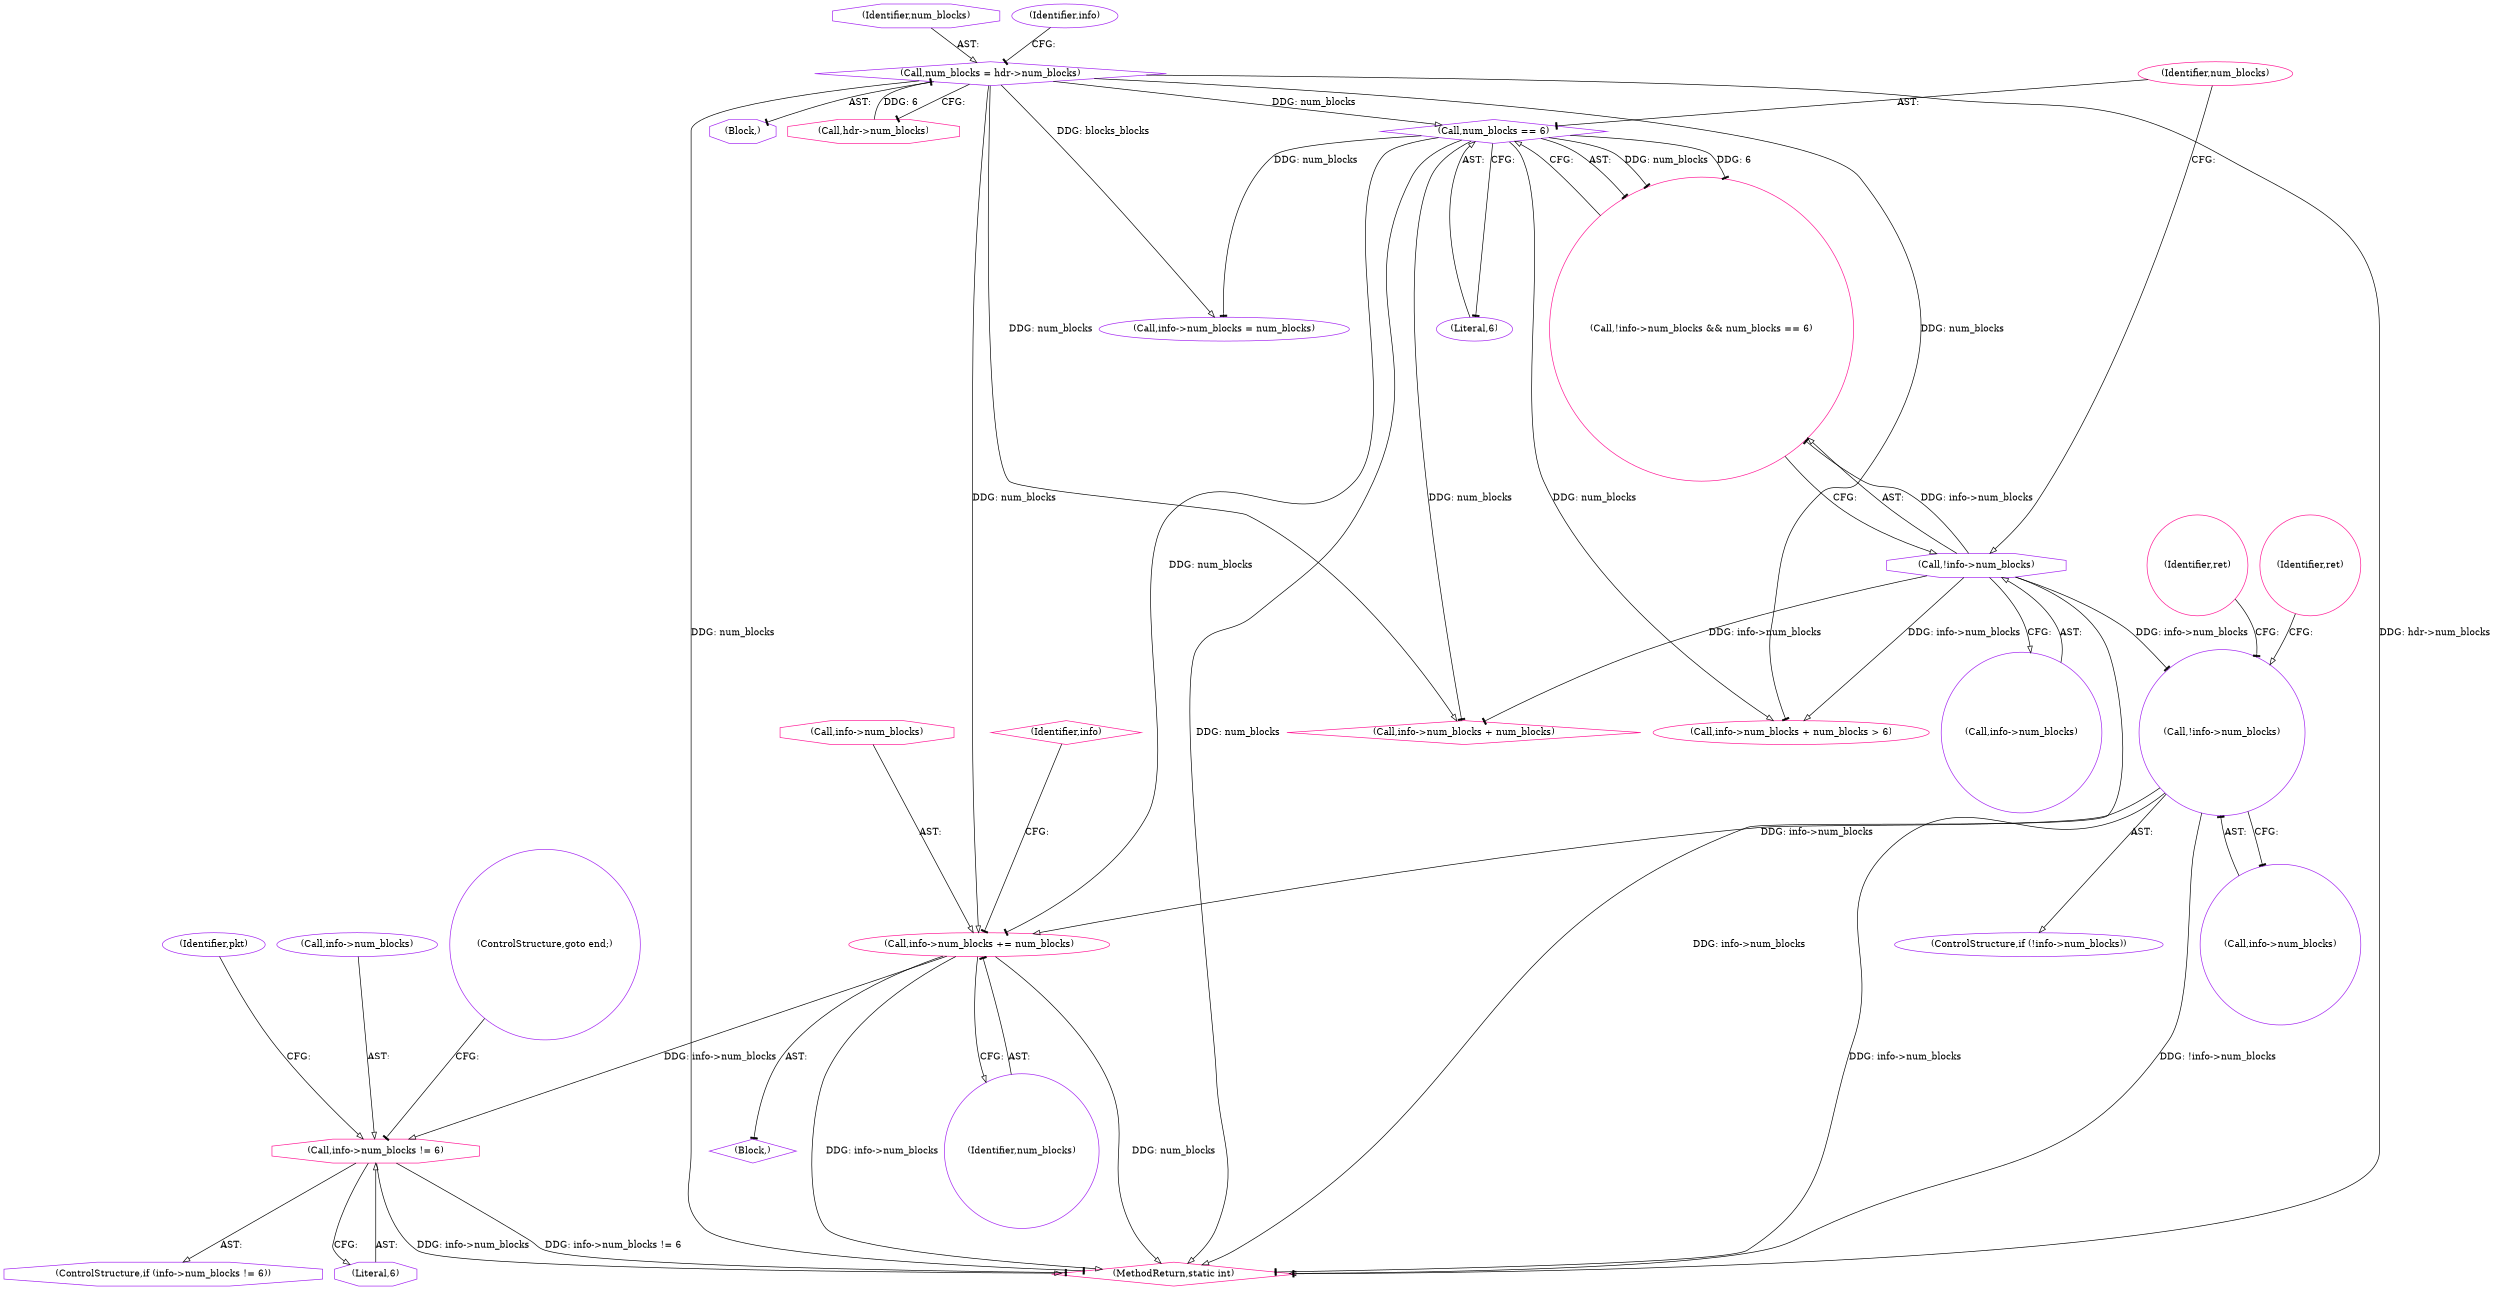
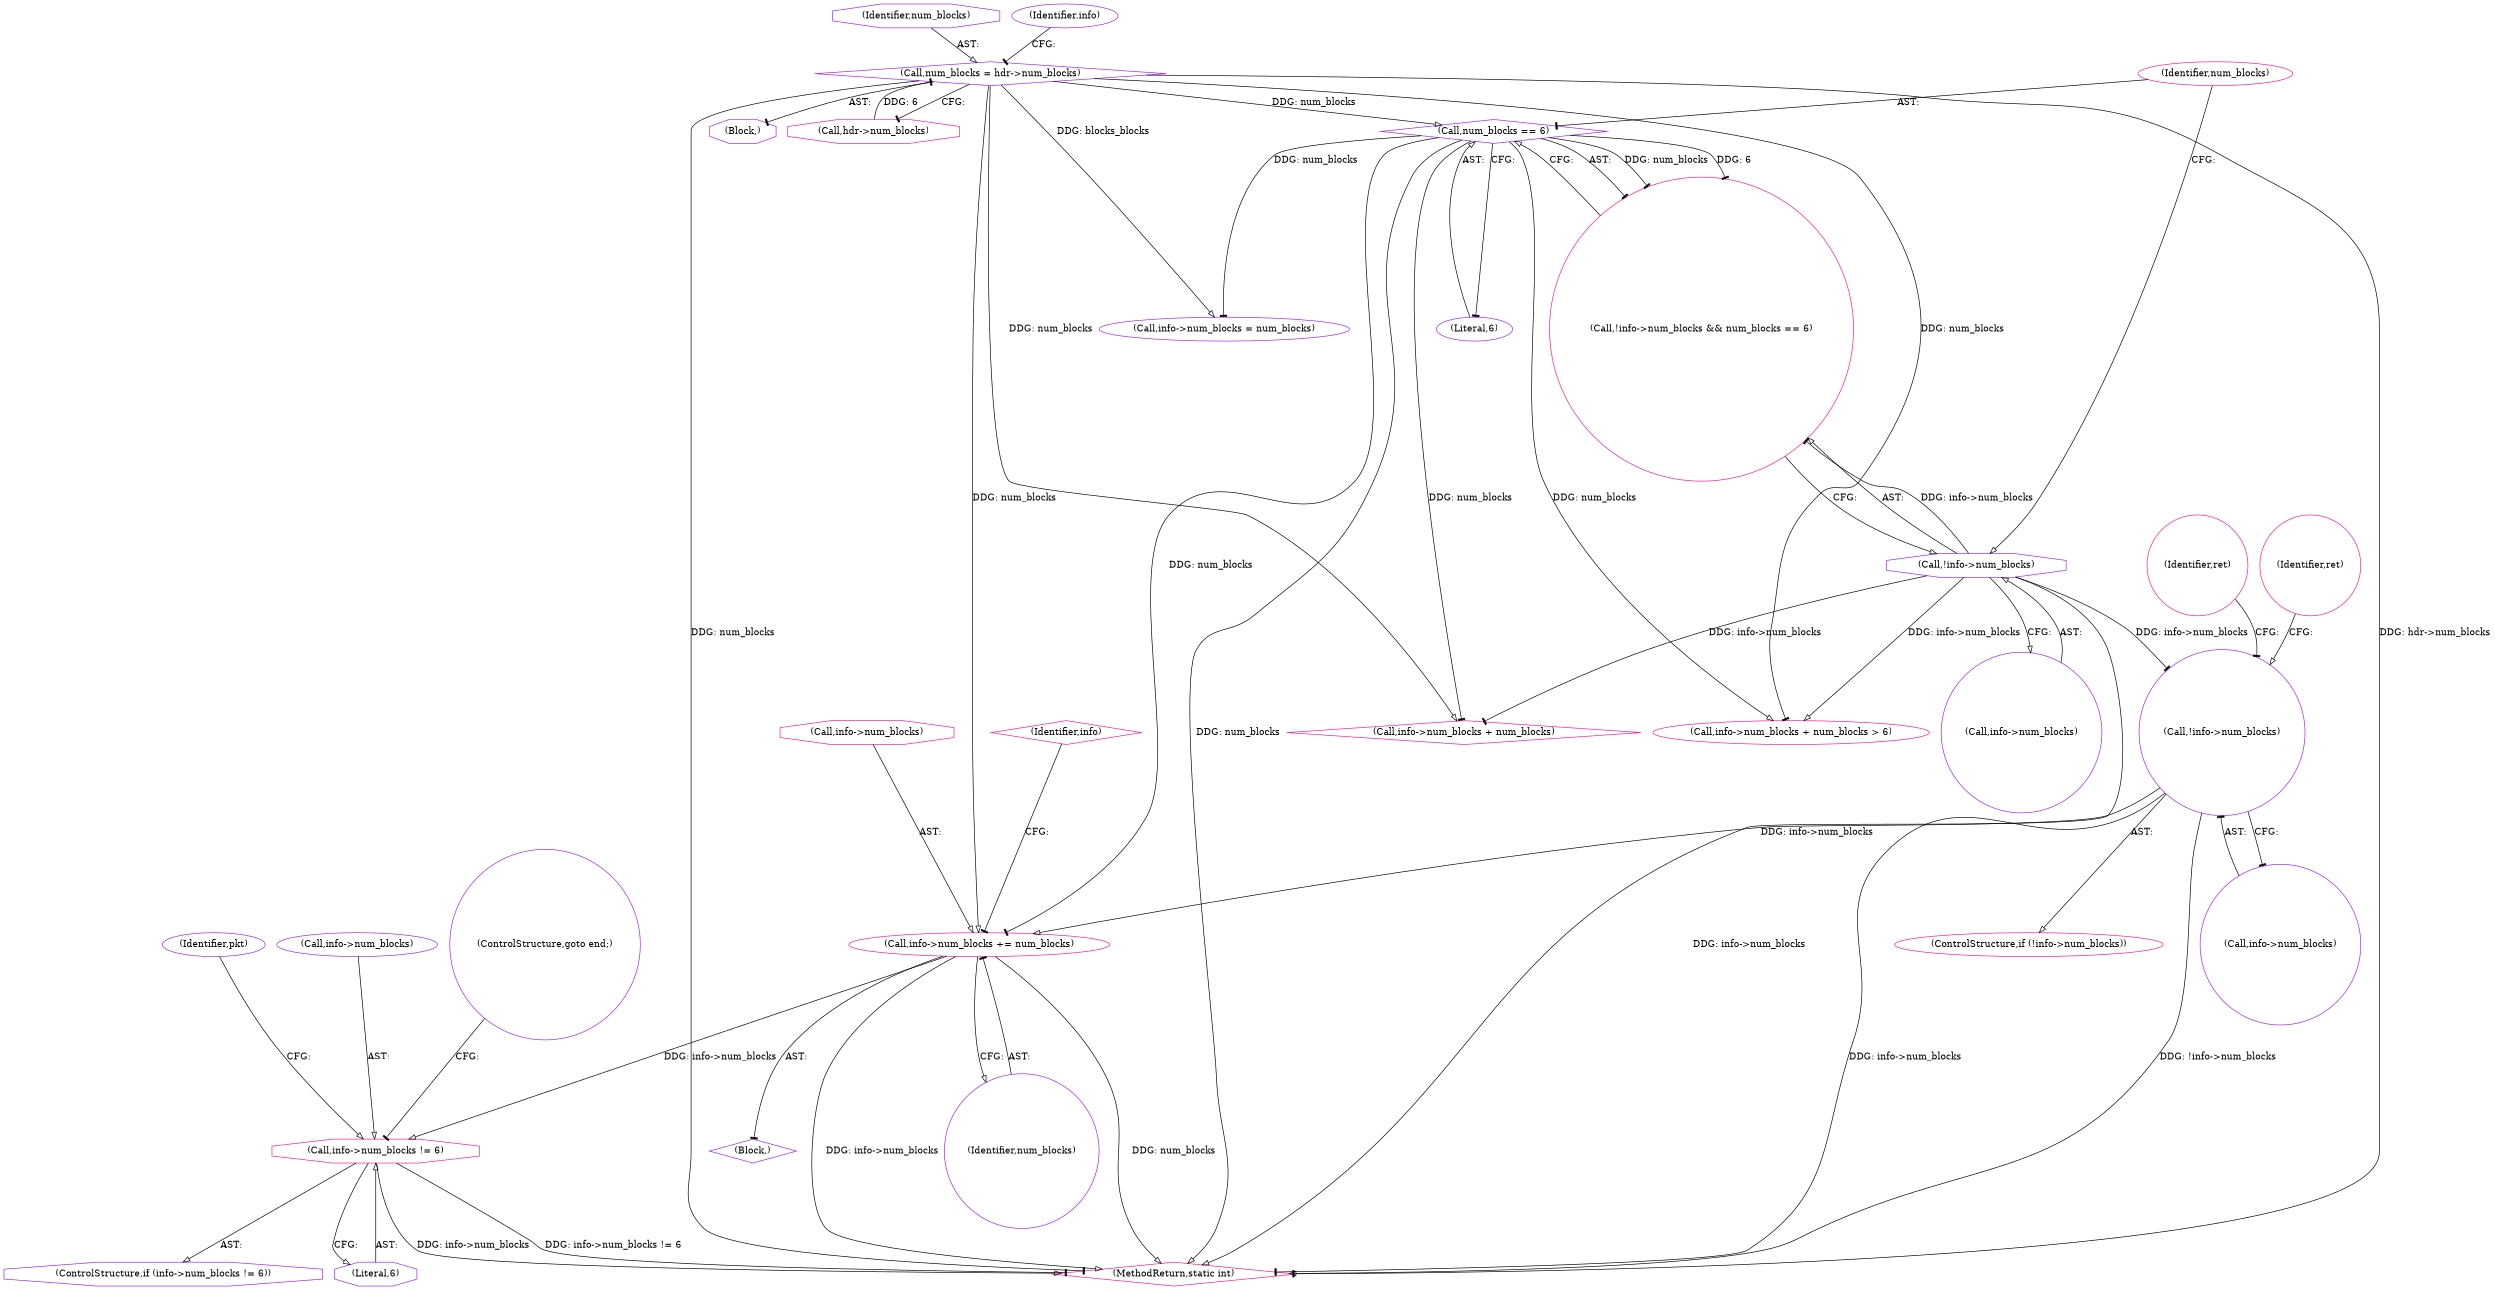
(2029, 945) -> (2029, 945)
